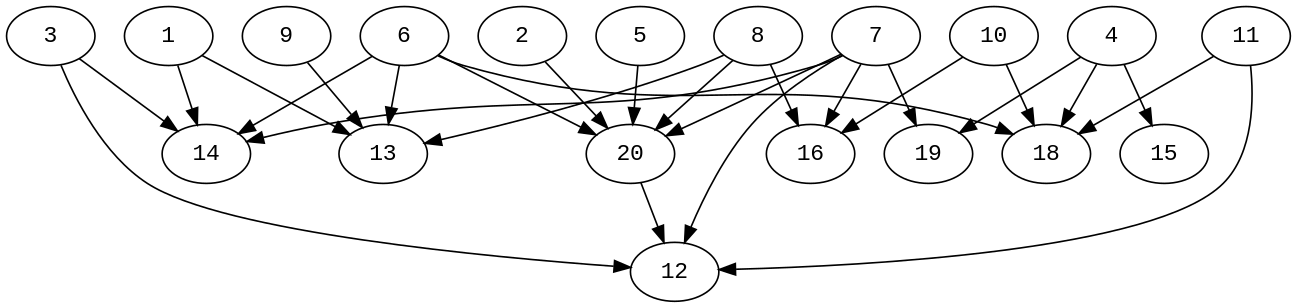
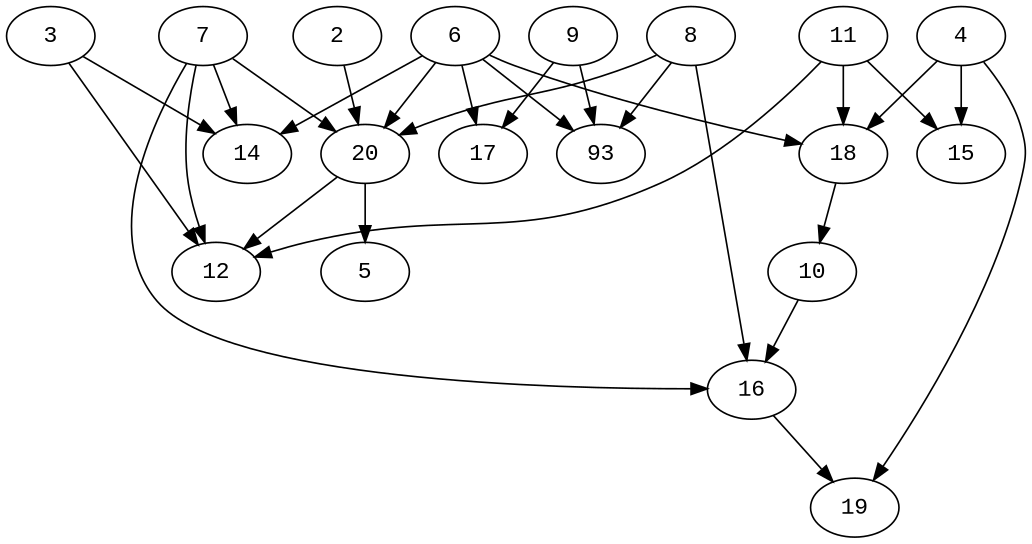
(169, 36) -> none
(898, 85) -> (798, 442)
(1016, 85) -> (830, 205)
(636, 87) -> (365, 205)
none -> (895, 88)
(383, 154) -> (601, 154)
none -> (483, 154)
